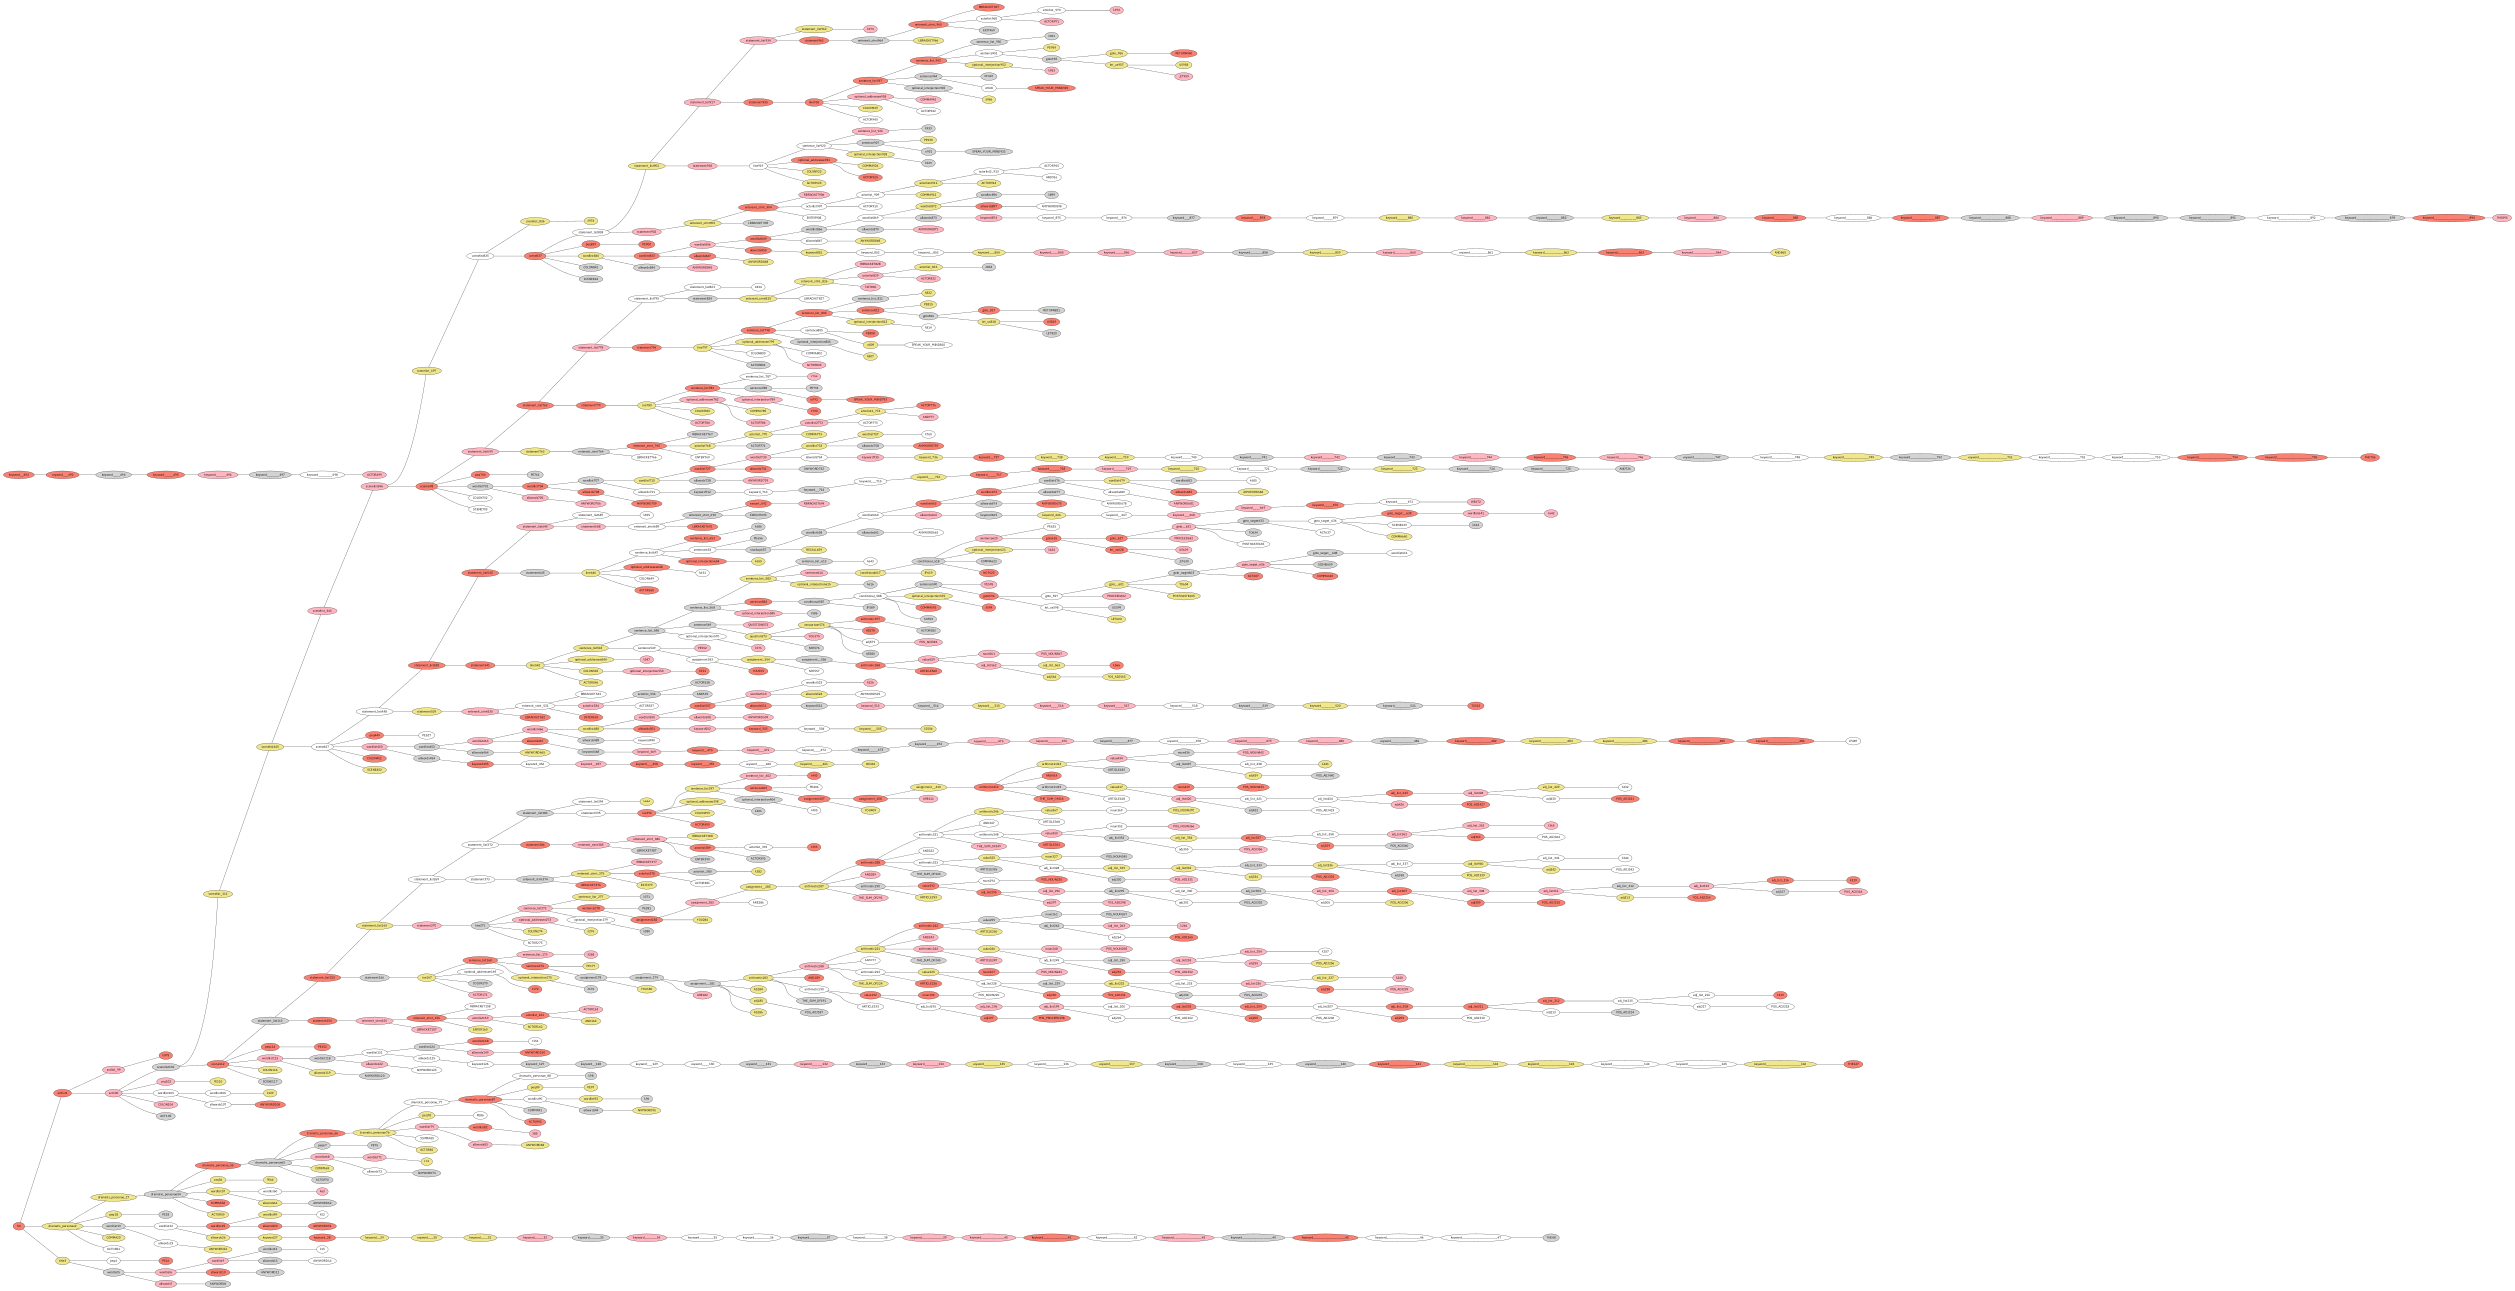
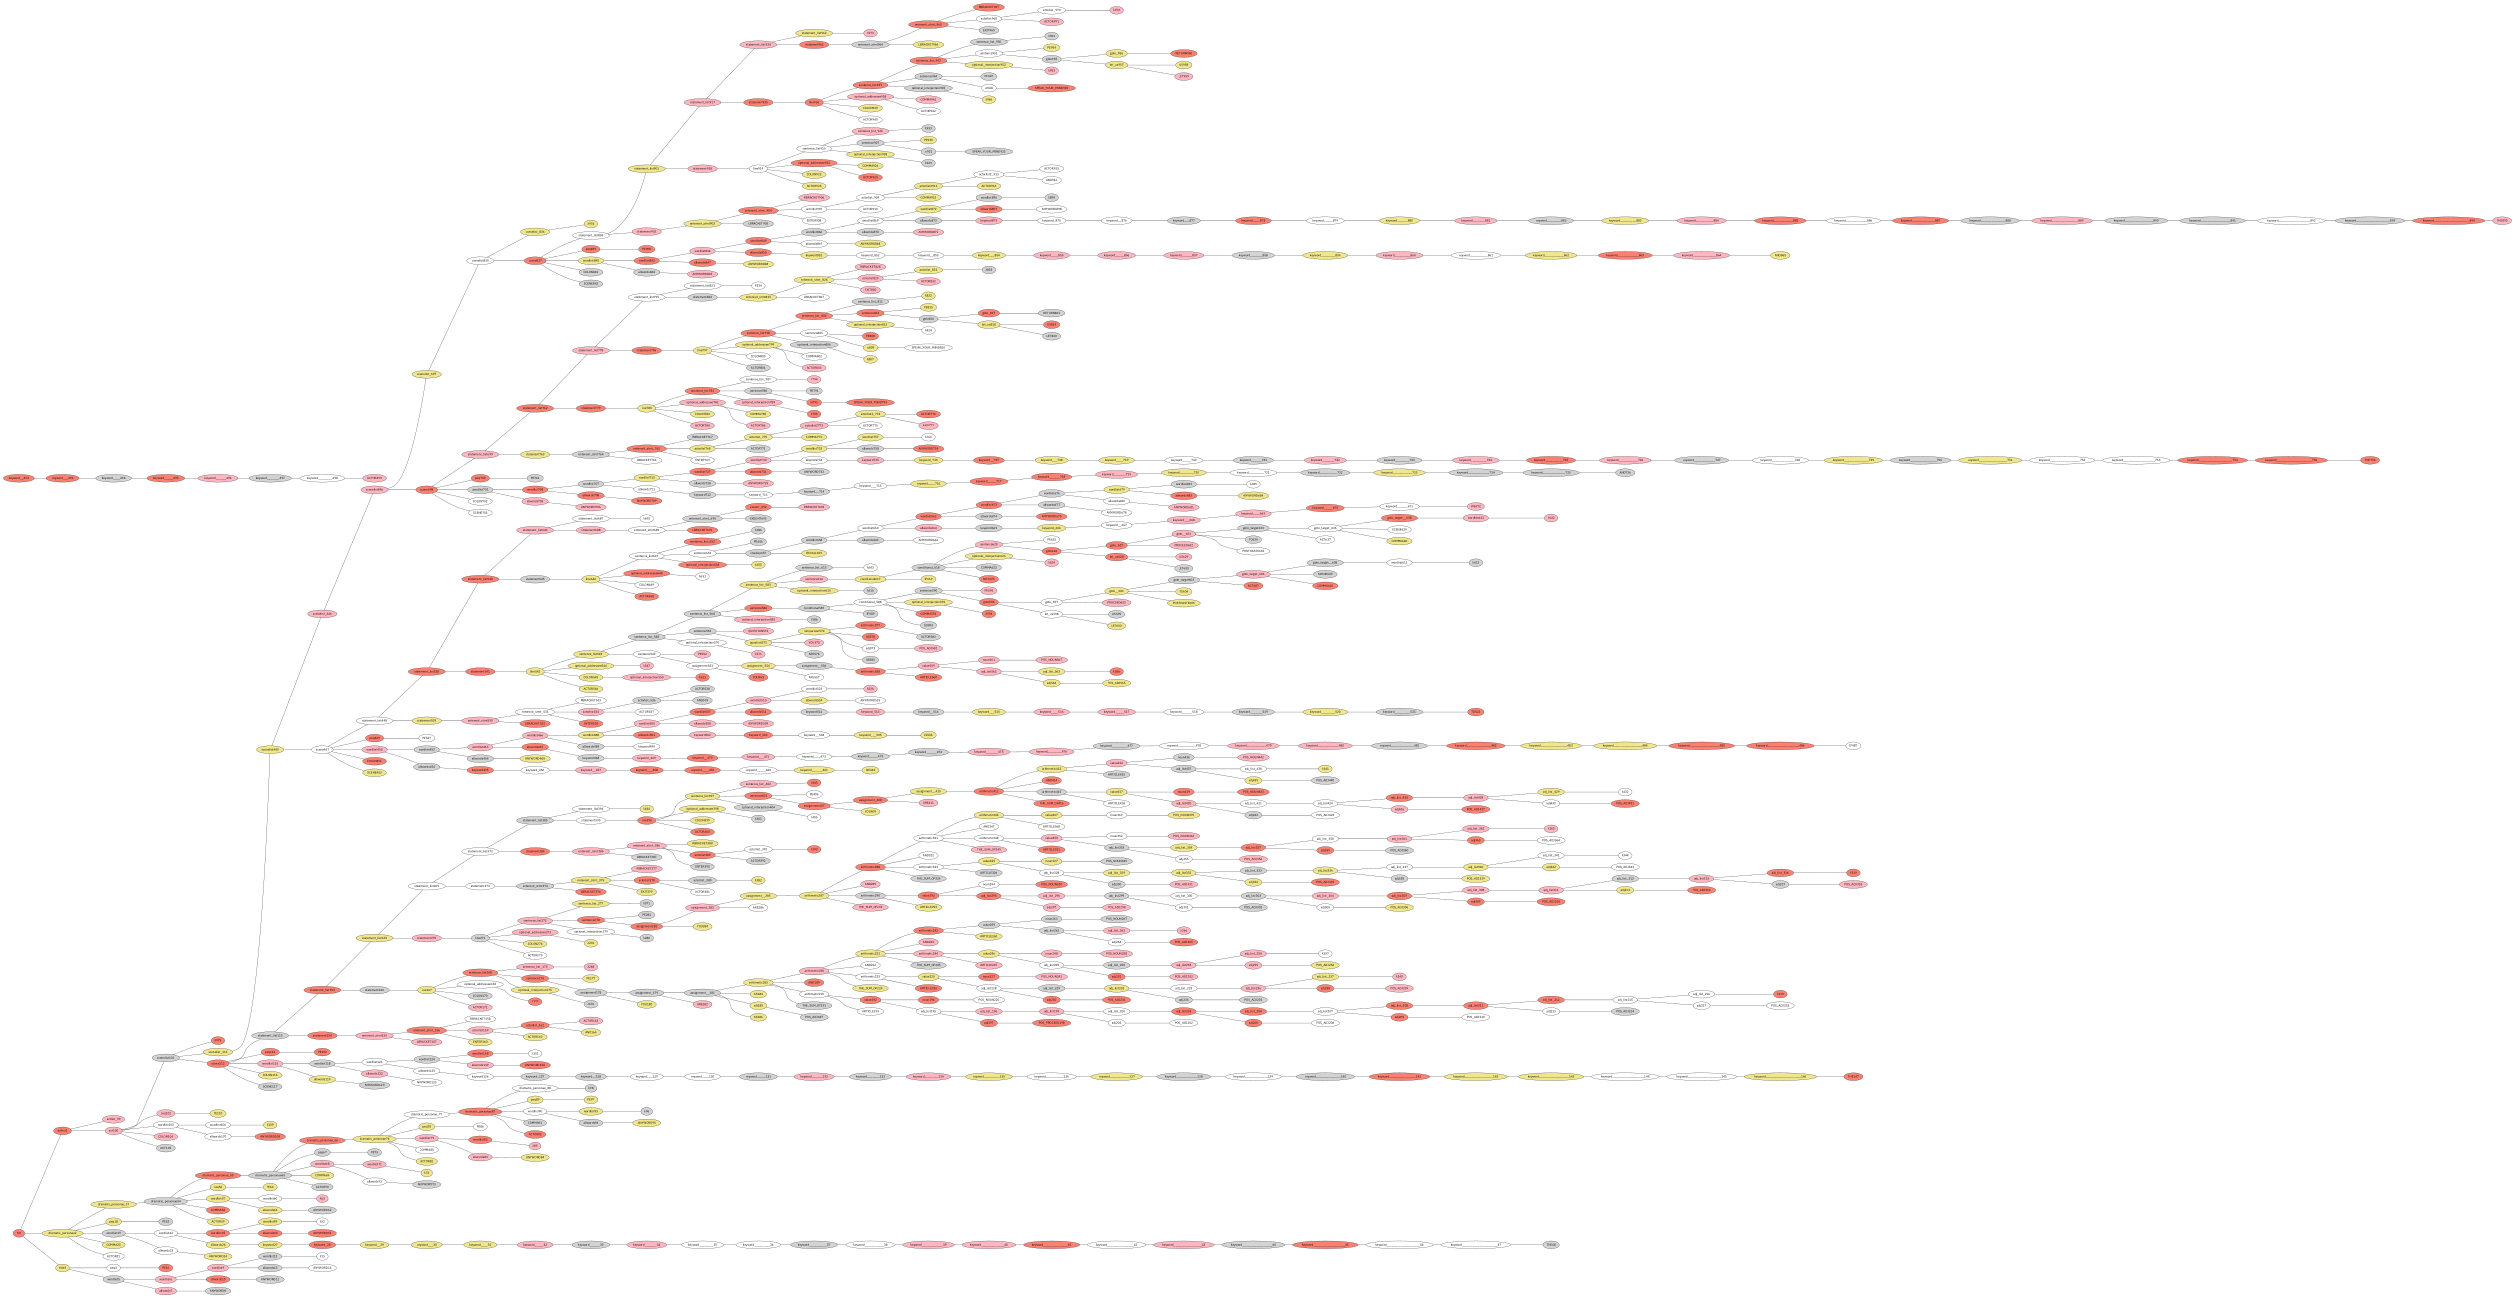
(1440, 525) -> (1441, 563)
(141, 1062) -> (192, 1047)
